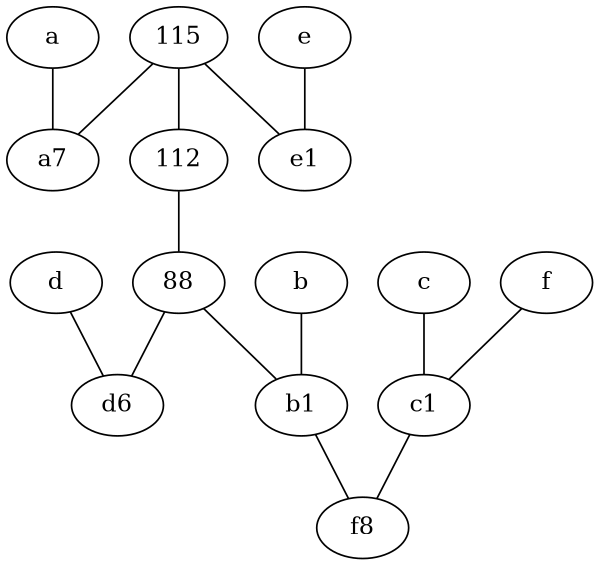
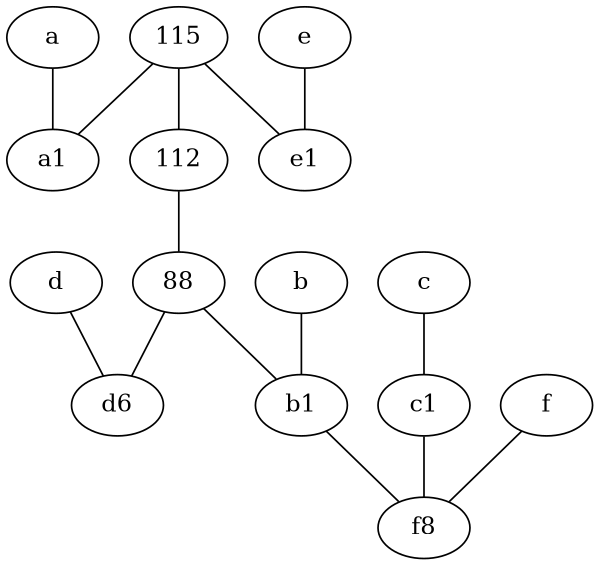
(53, 160) -> (53, 160)
(485, 344) -> (485, 466)
